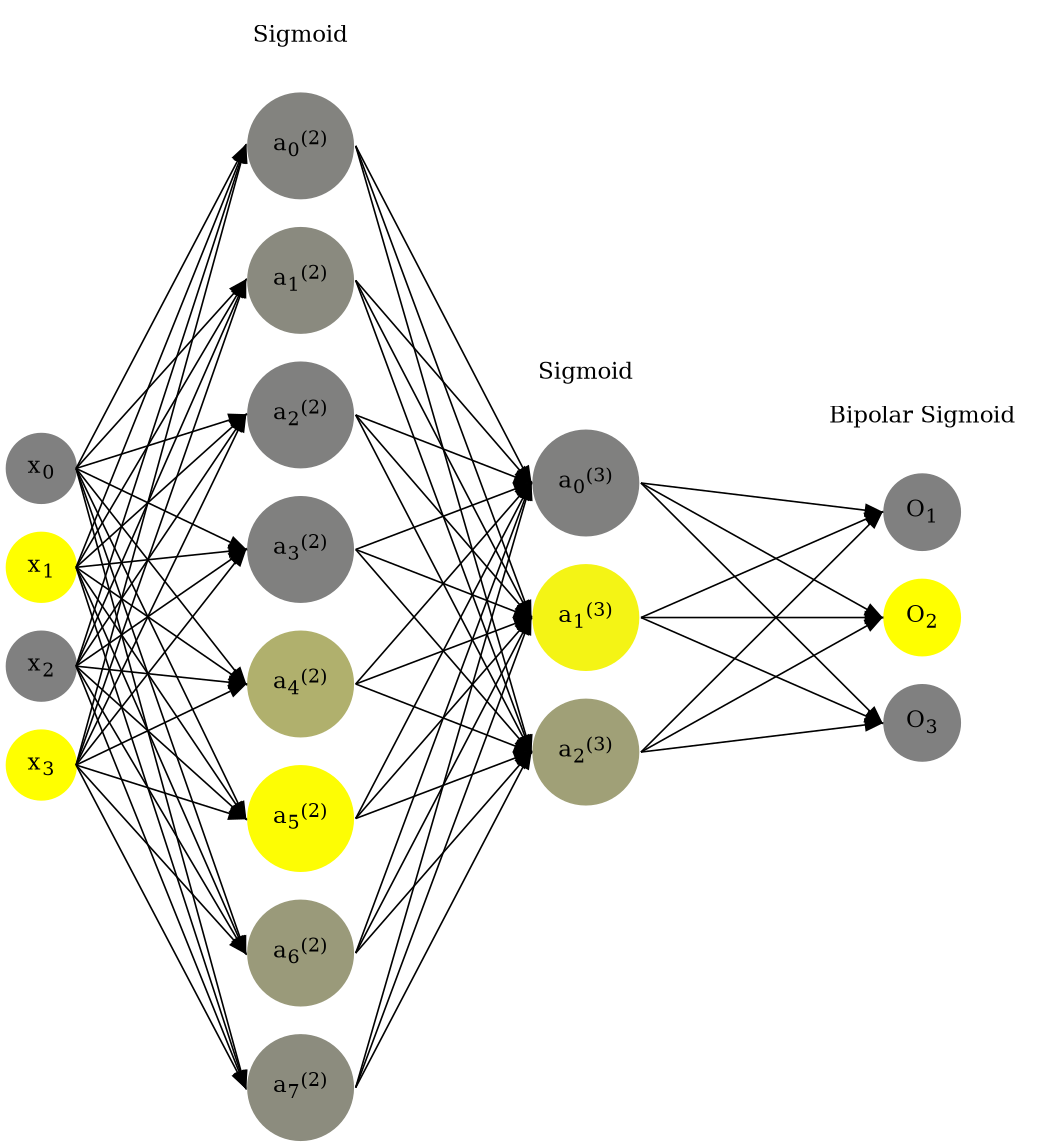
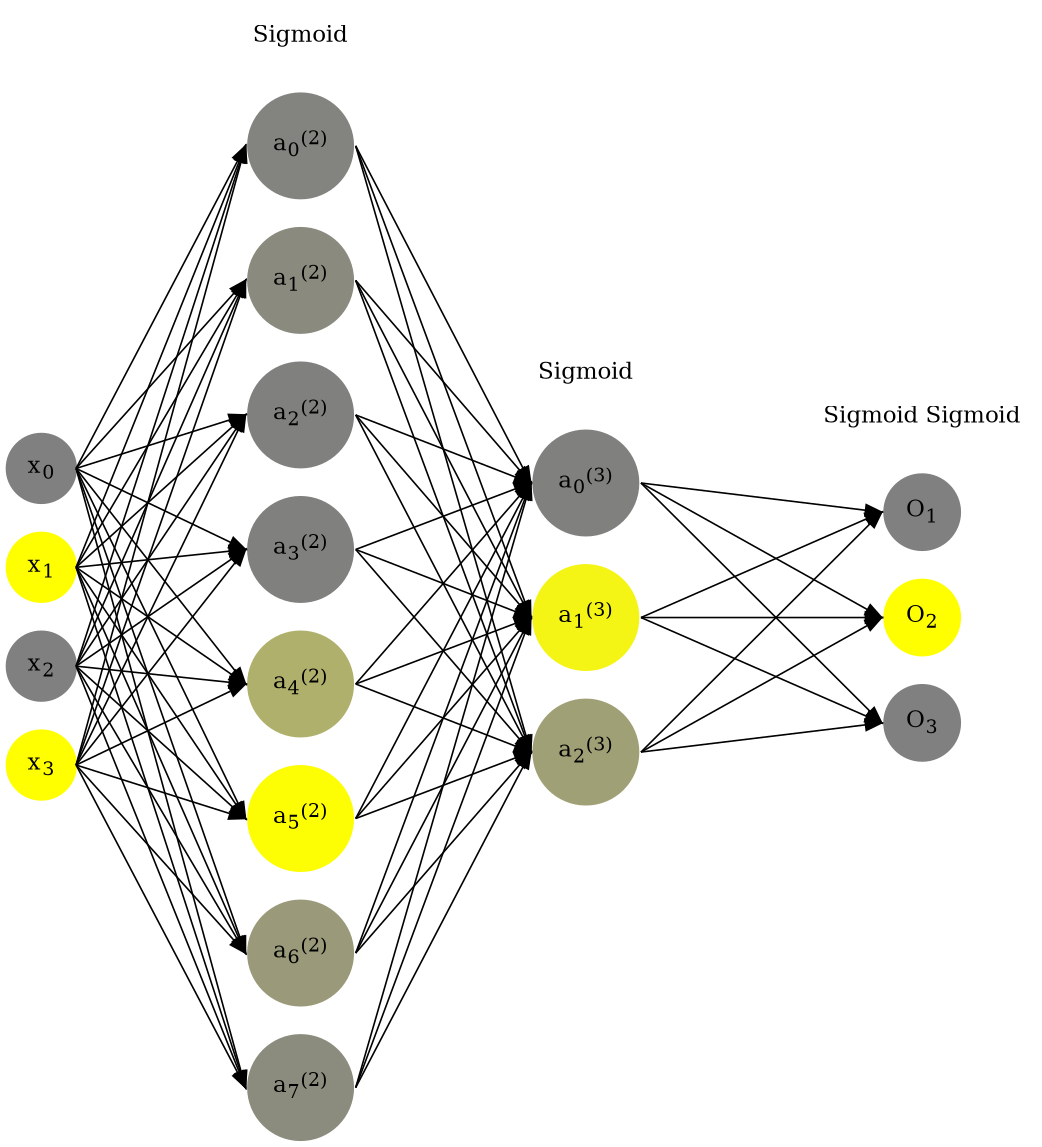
(922, 417) -> (922, 417)
